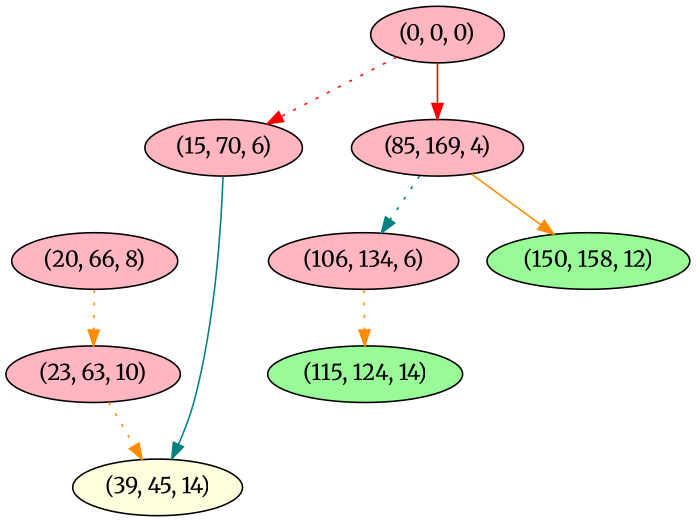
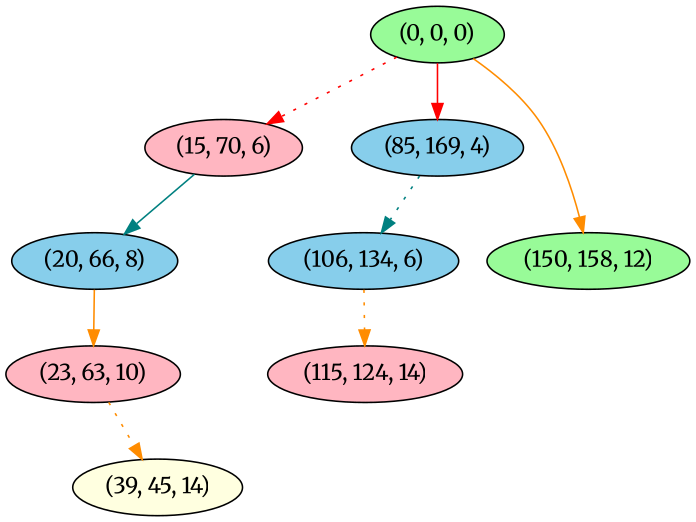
(437, 35) -> (437, 35)
(437, 148) -> (437, 148)
(506, 200) -> (543, 127)
(95, 261) -> (95, 261)
(364, 261) -> (364, 261)
(94, 310) -> (94, 310)
(211, 312) -> (166, 199)
(365, 374) -> (365, 374)
